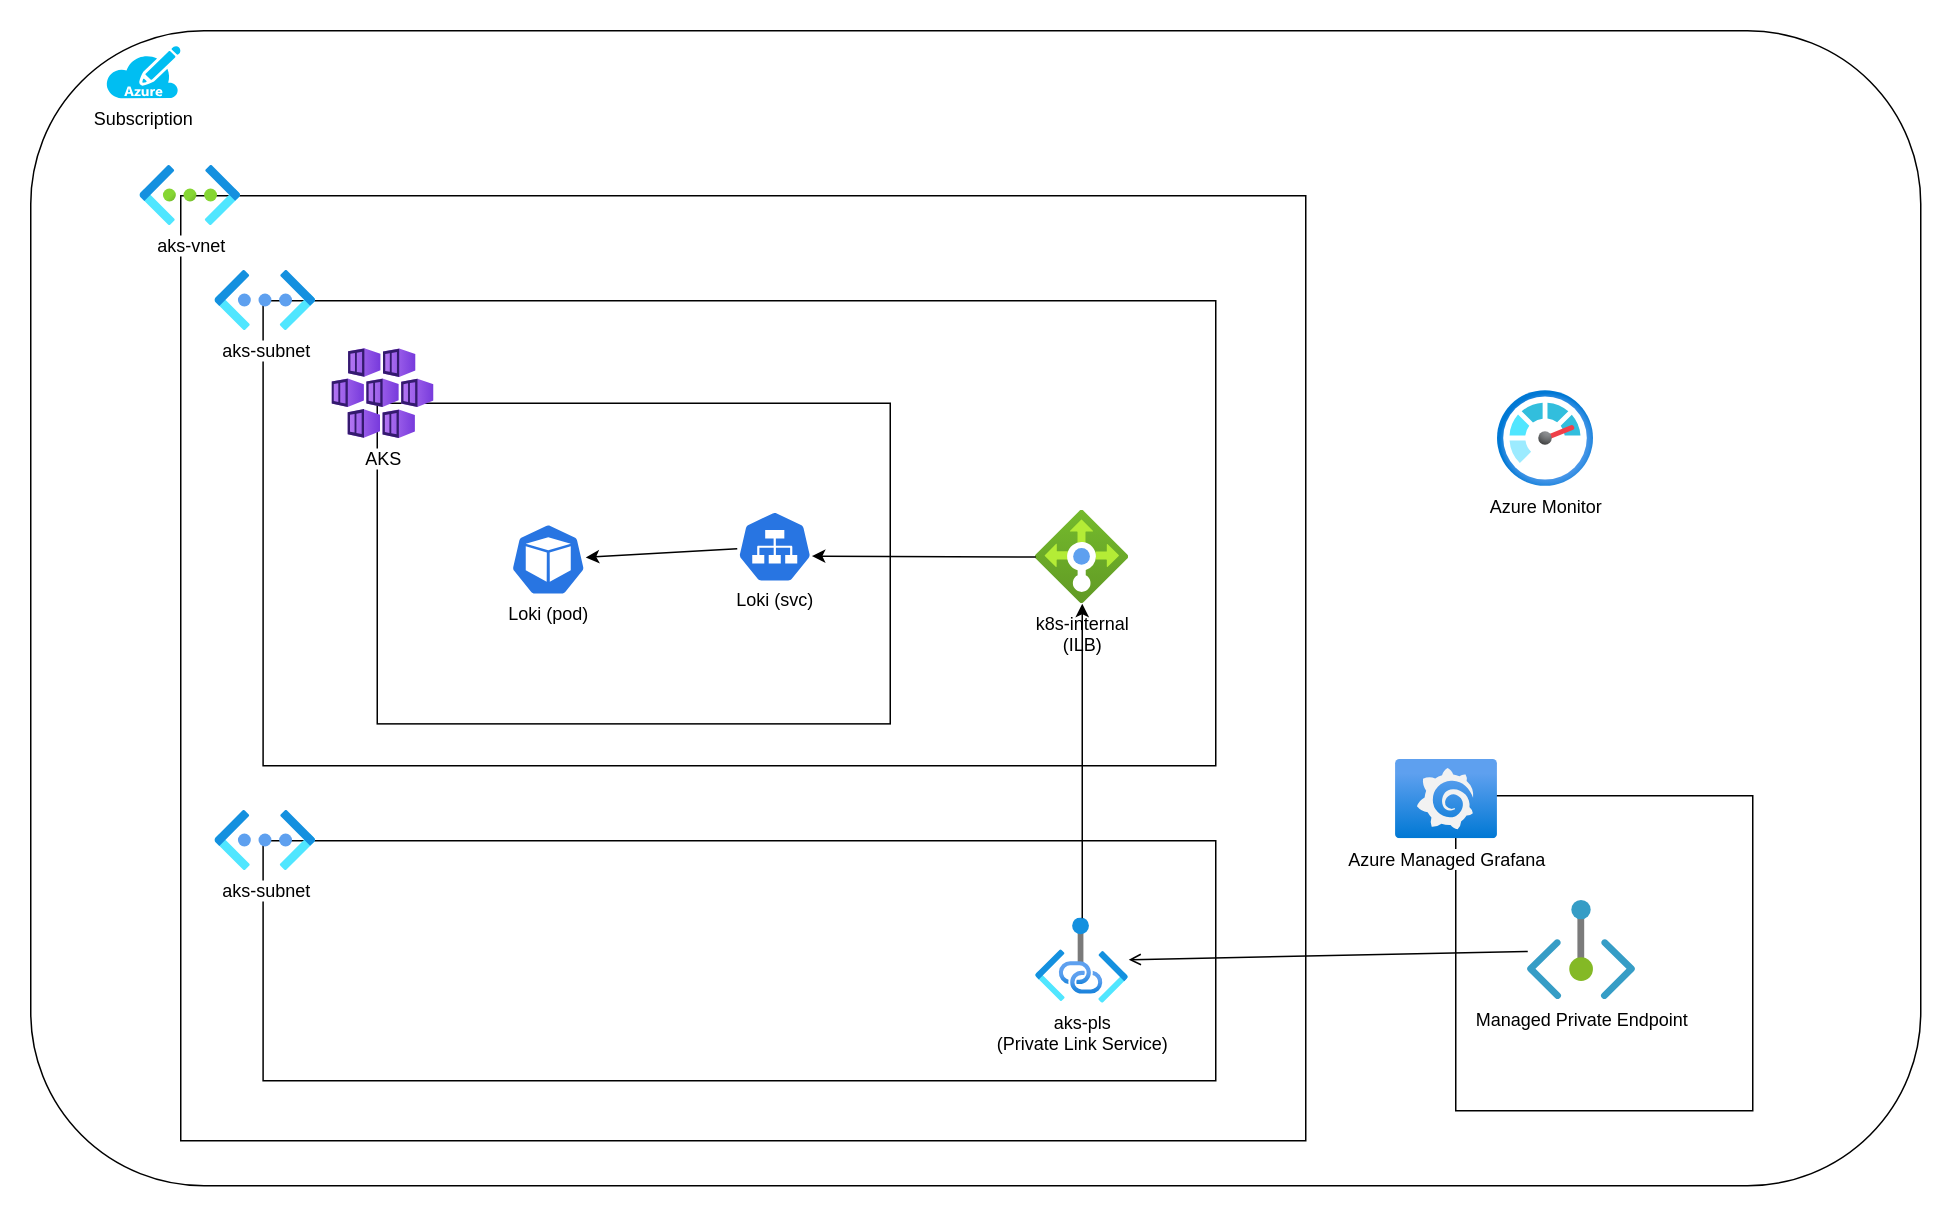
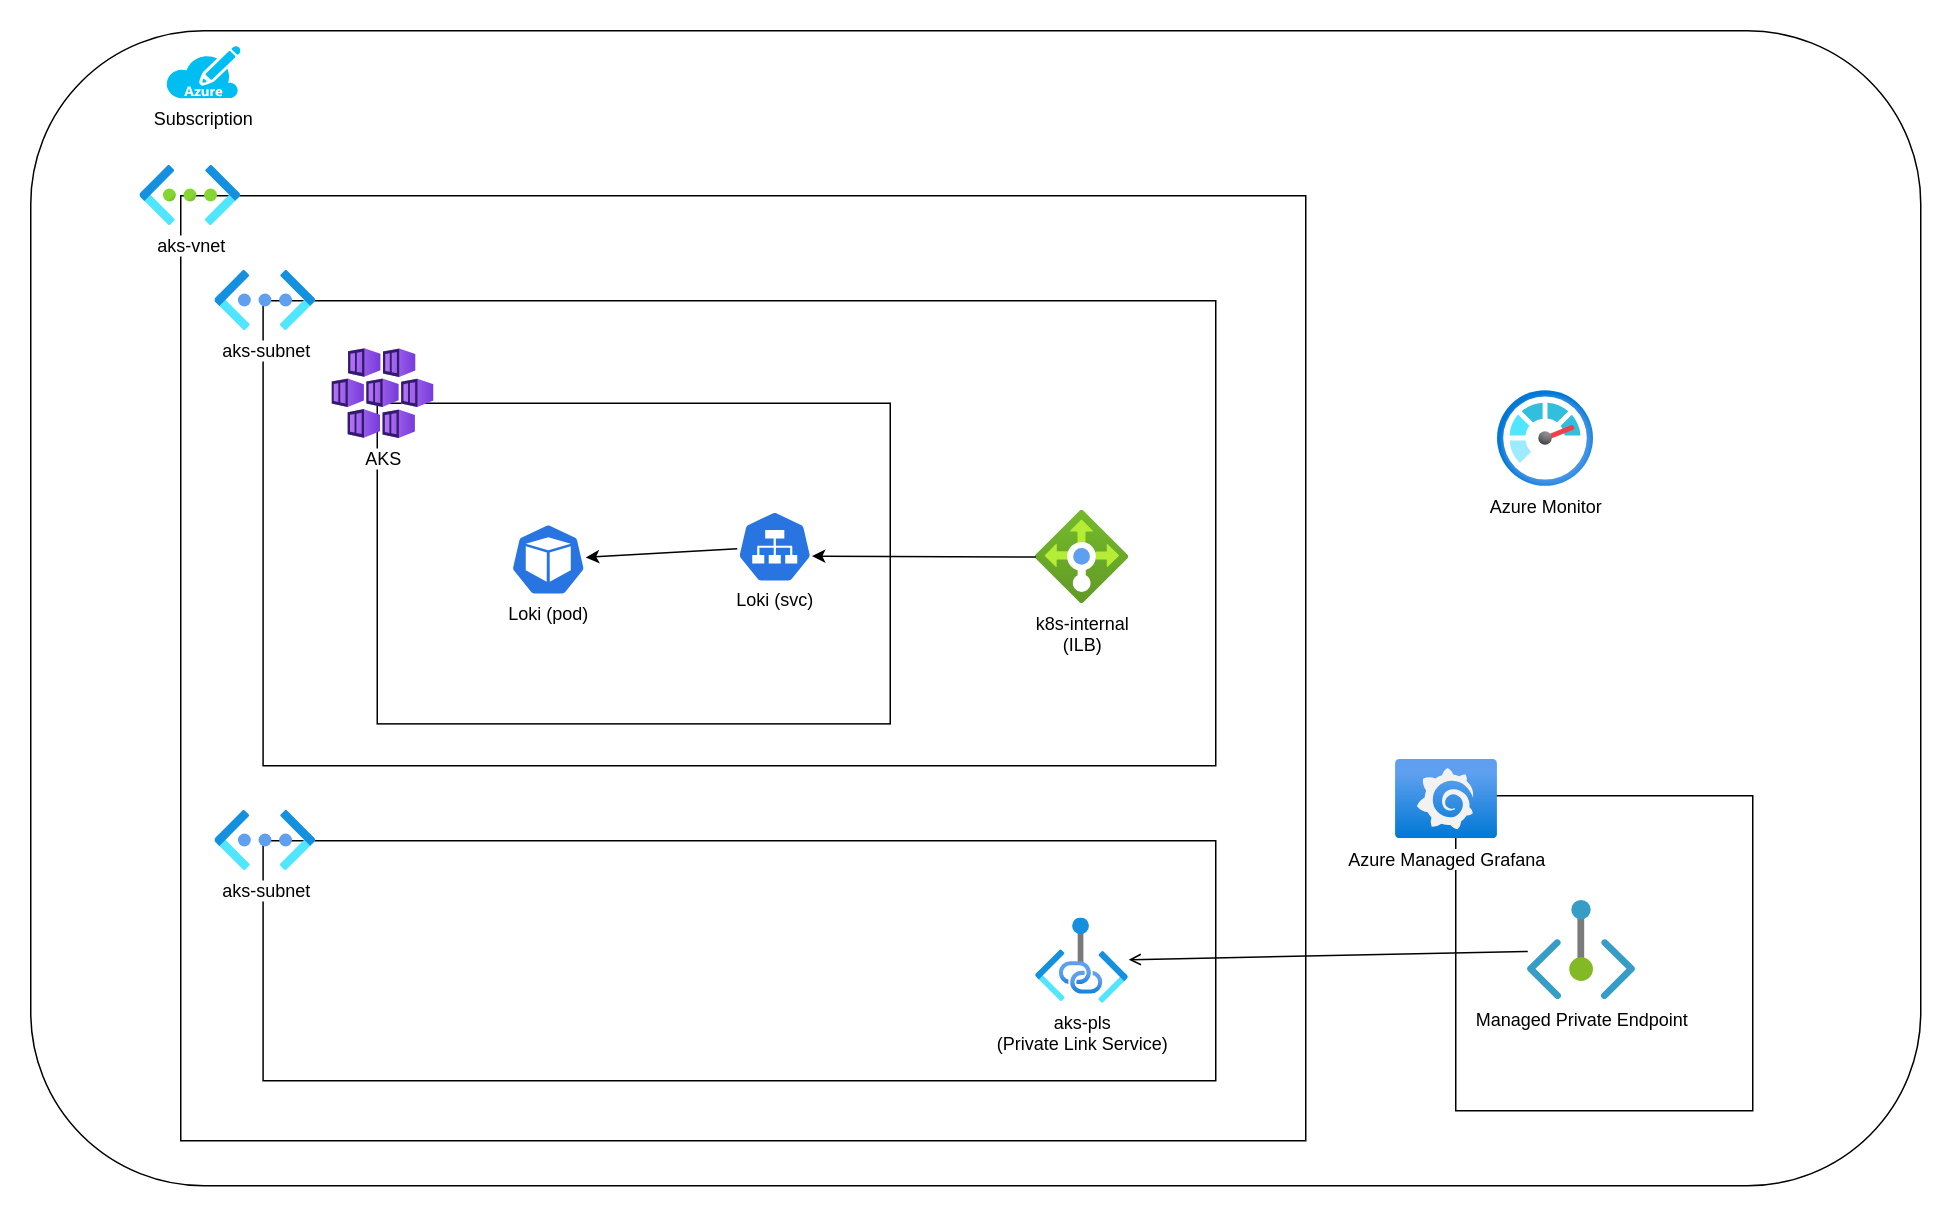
(143, 72) -> (203, 72)
(1082, 766) -> none
